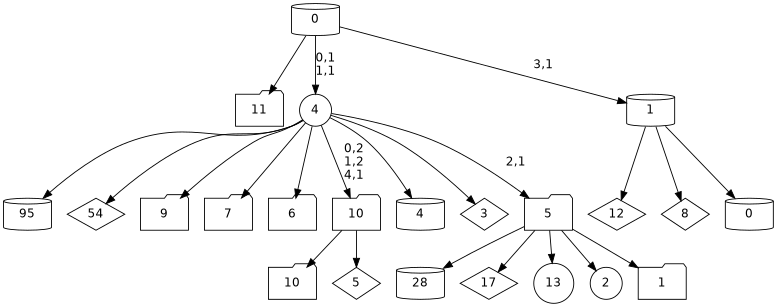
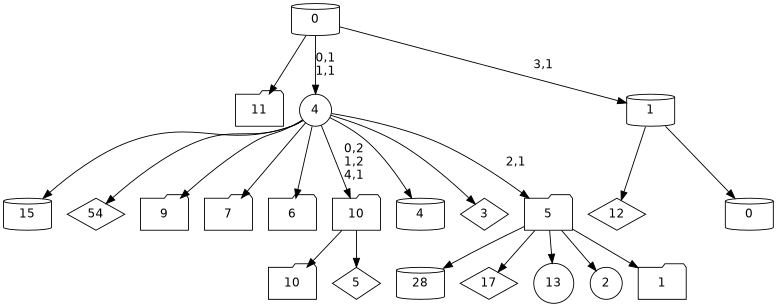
(28, 214) -> (28, 214)
(685, 214) -> none
